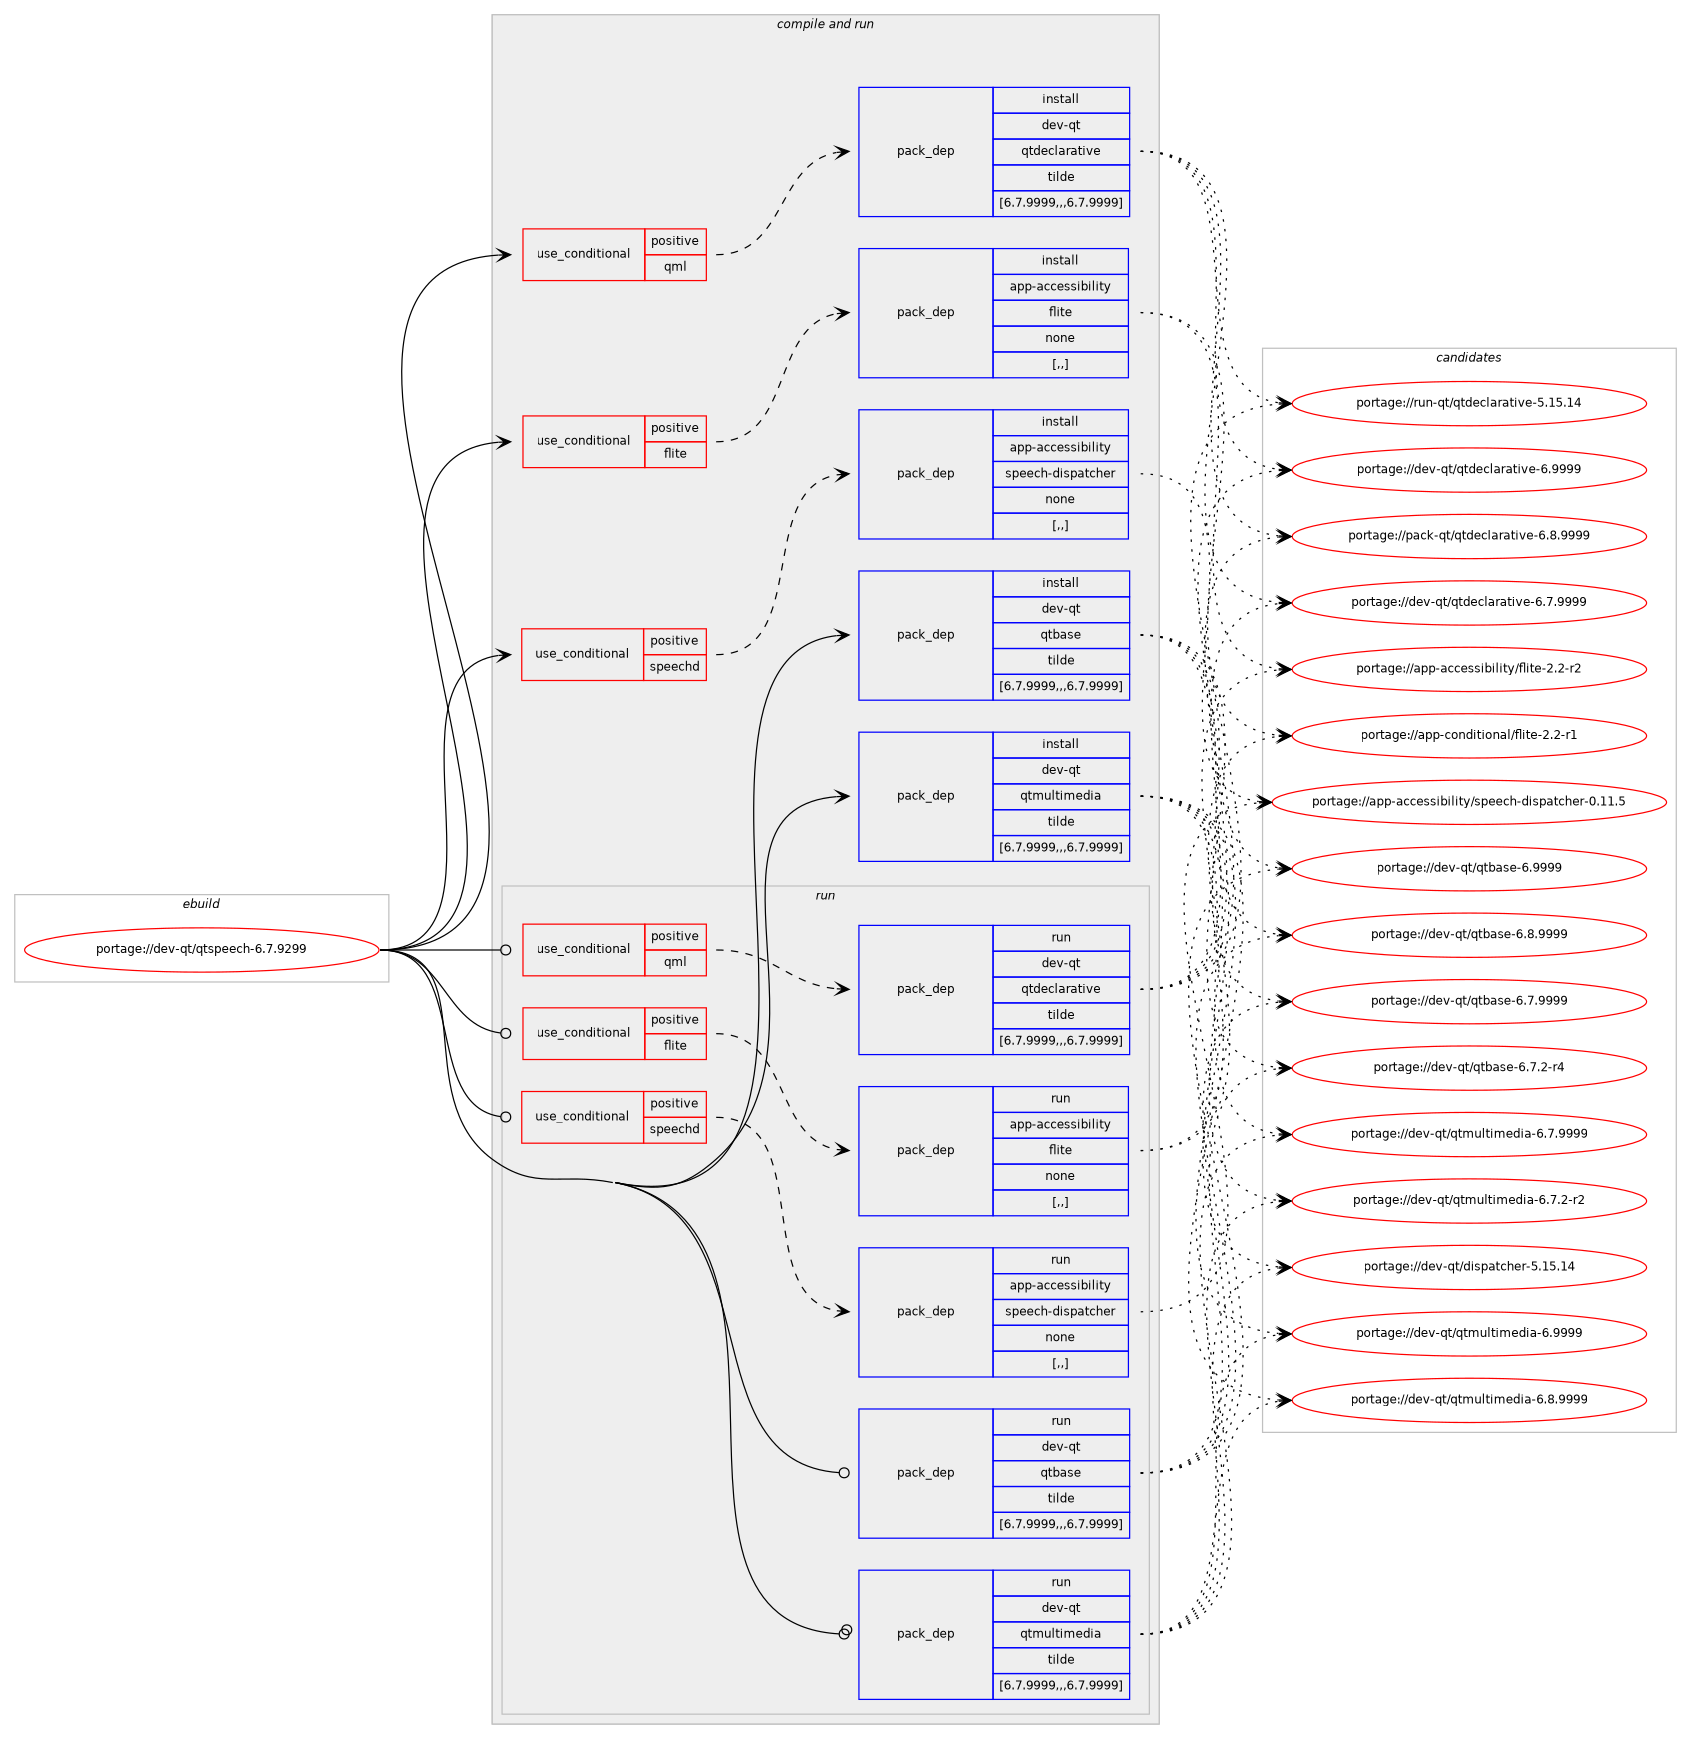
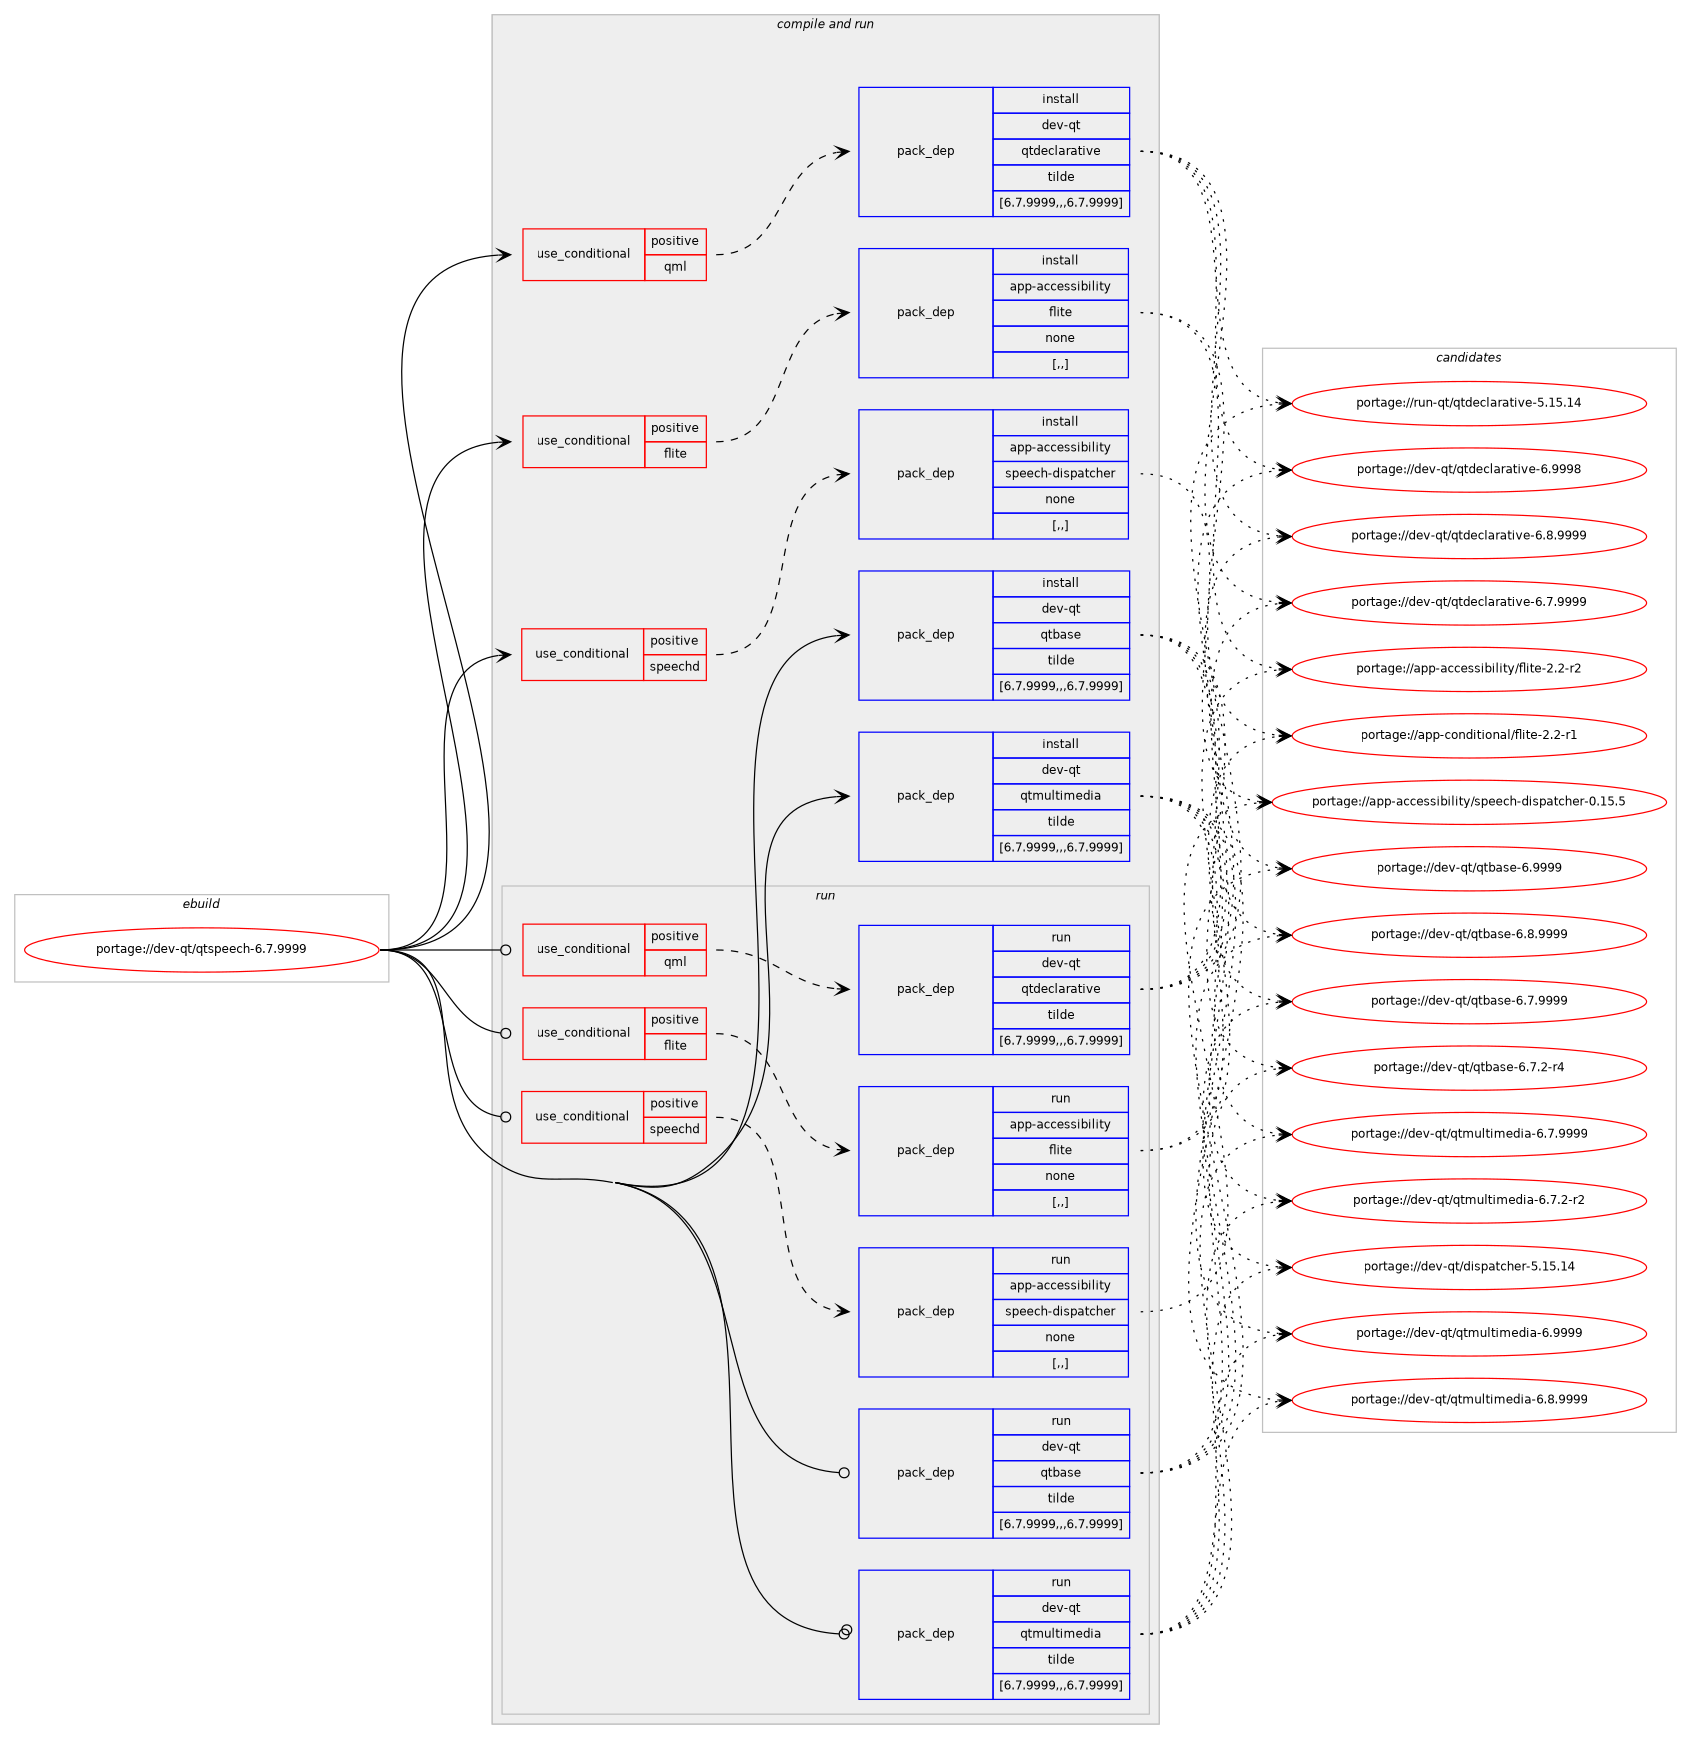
(1469, 470) -> (1469, 470)
(1469, 537) -> (1469, 537)
(1469, 802) -> (1469, 802)
(202, 950) -> (202, 950)
